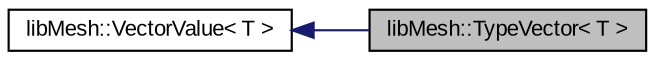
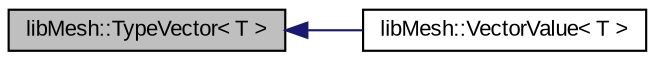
(342, 30) -> (335, 30)
